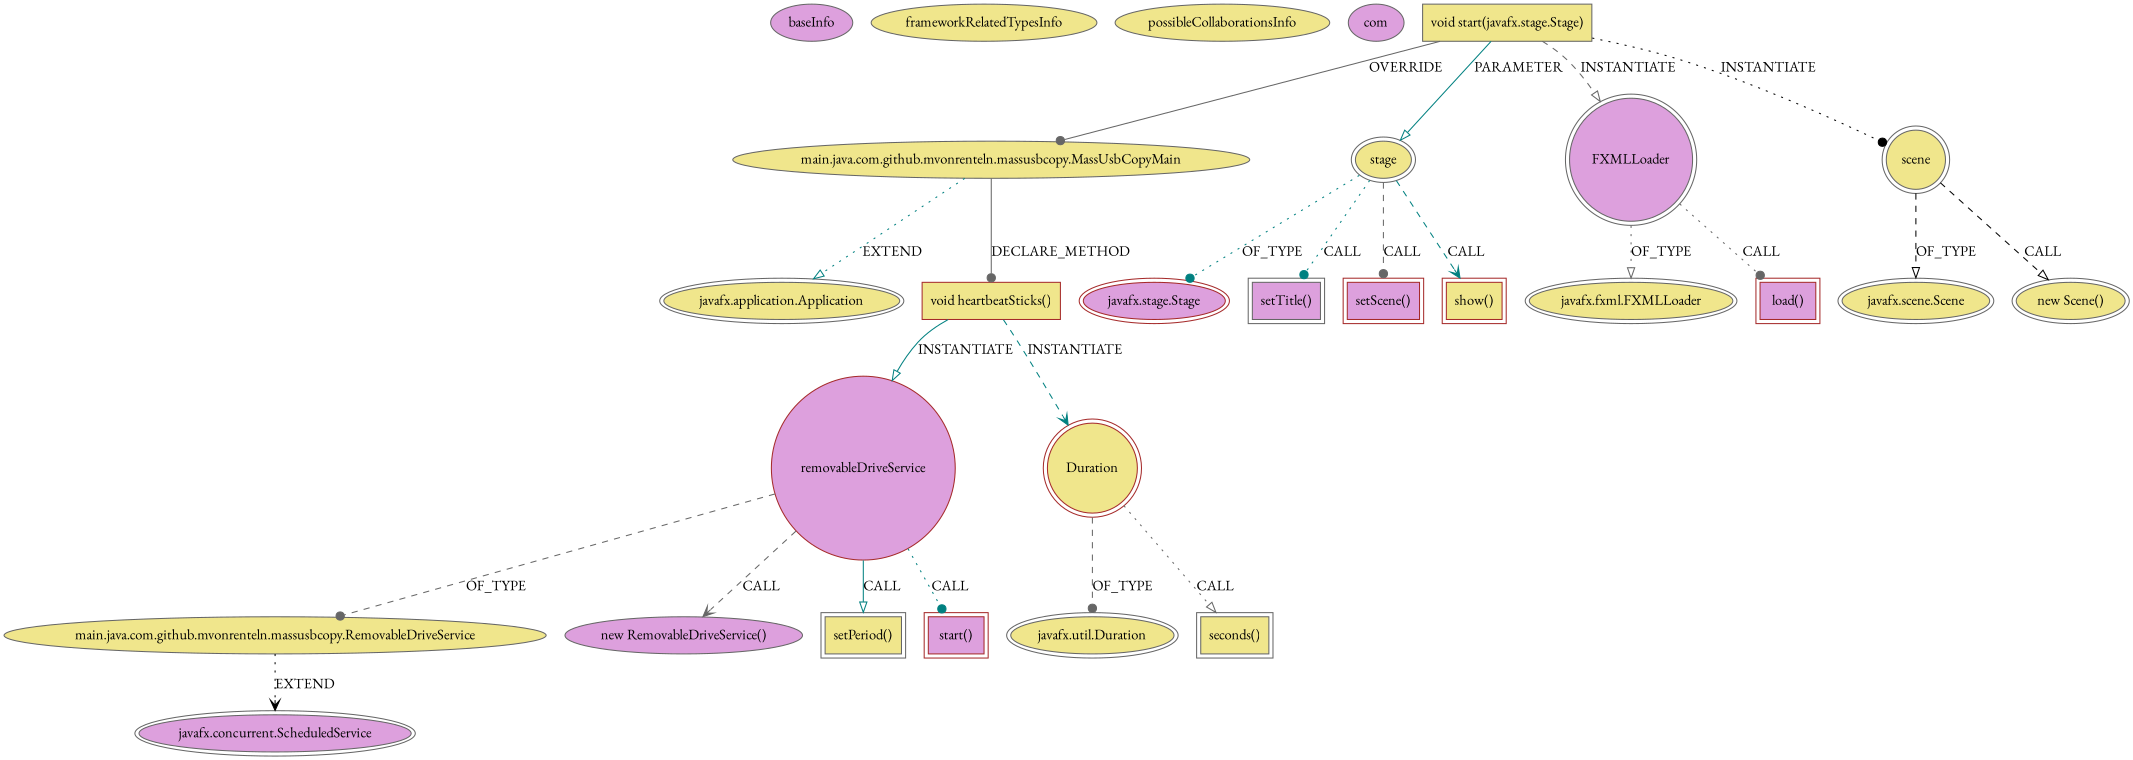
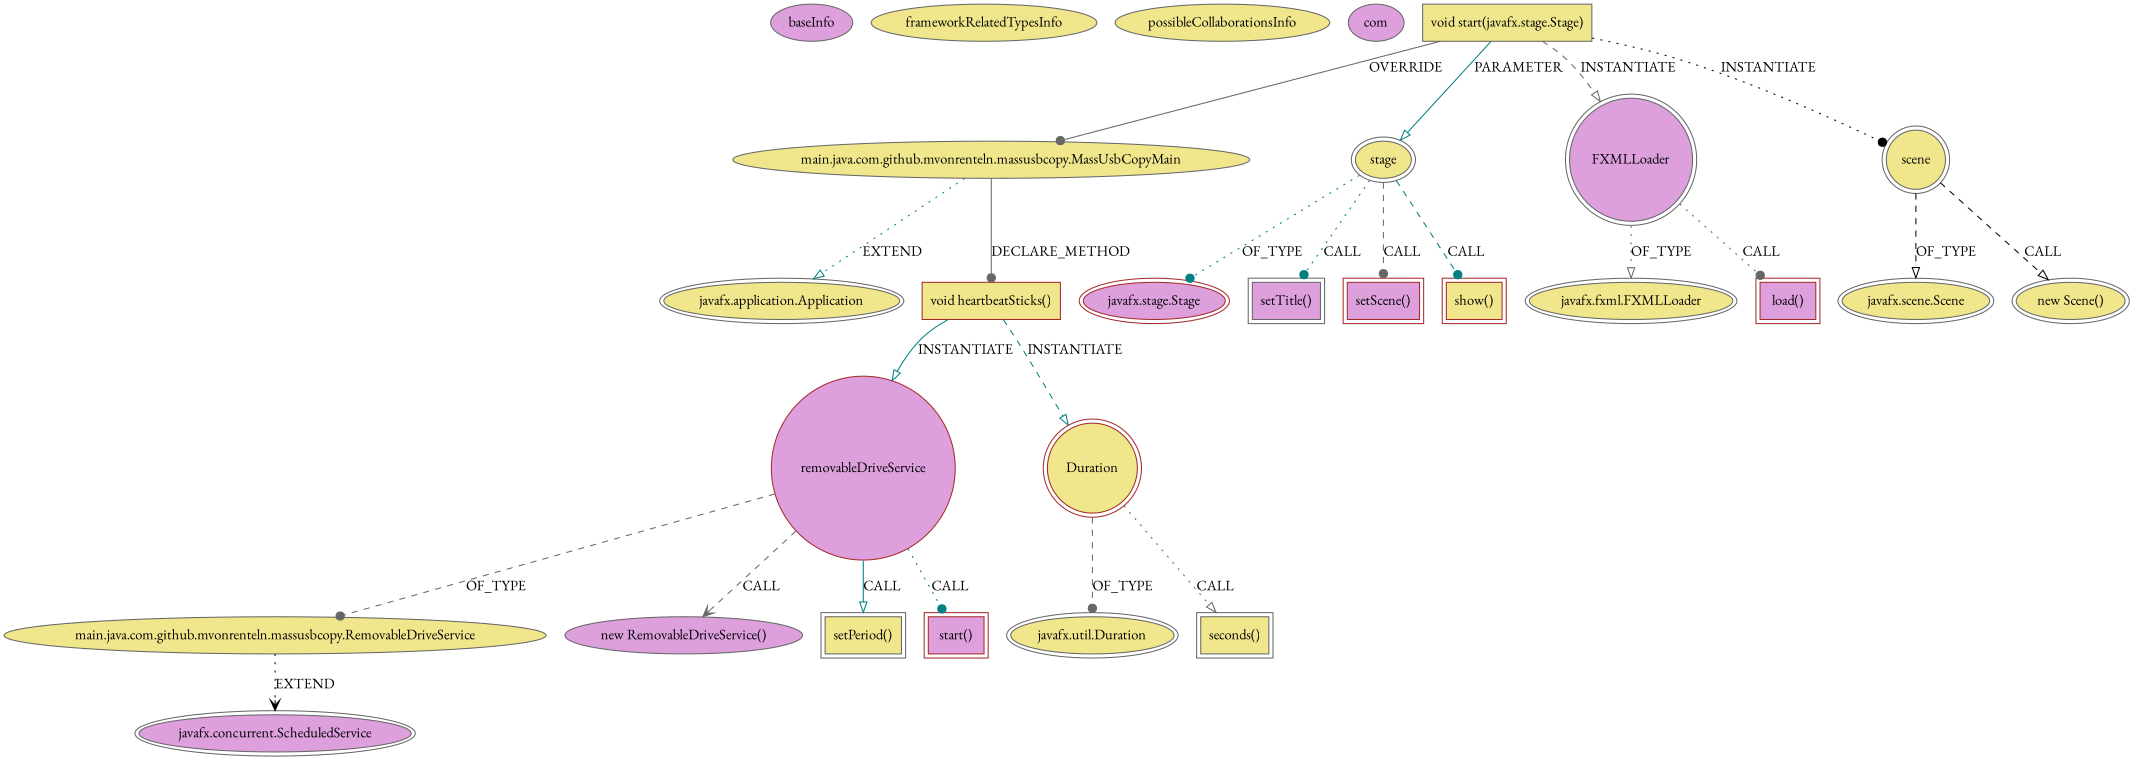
(1425, 225) -> (1426, 226)
(1034, 368) -> (1034, 368)
